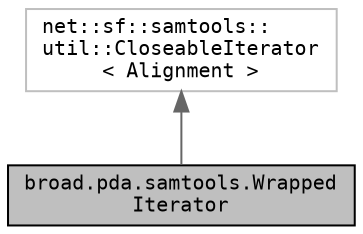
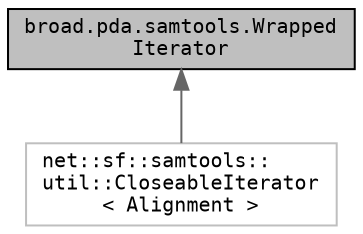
(181, 138) -> (181, 117)
